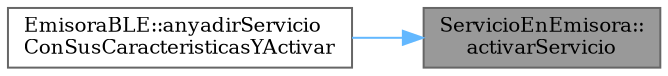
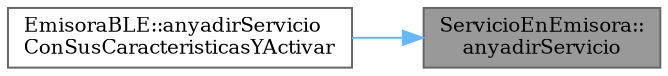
(542, 38) -> (542, 38)
